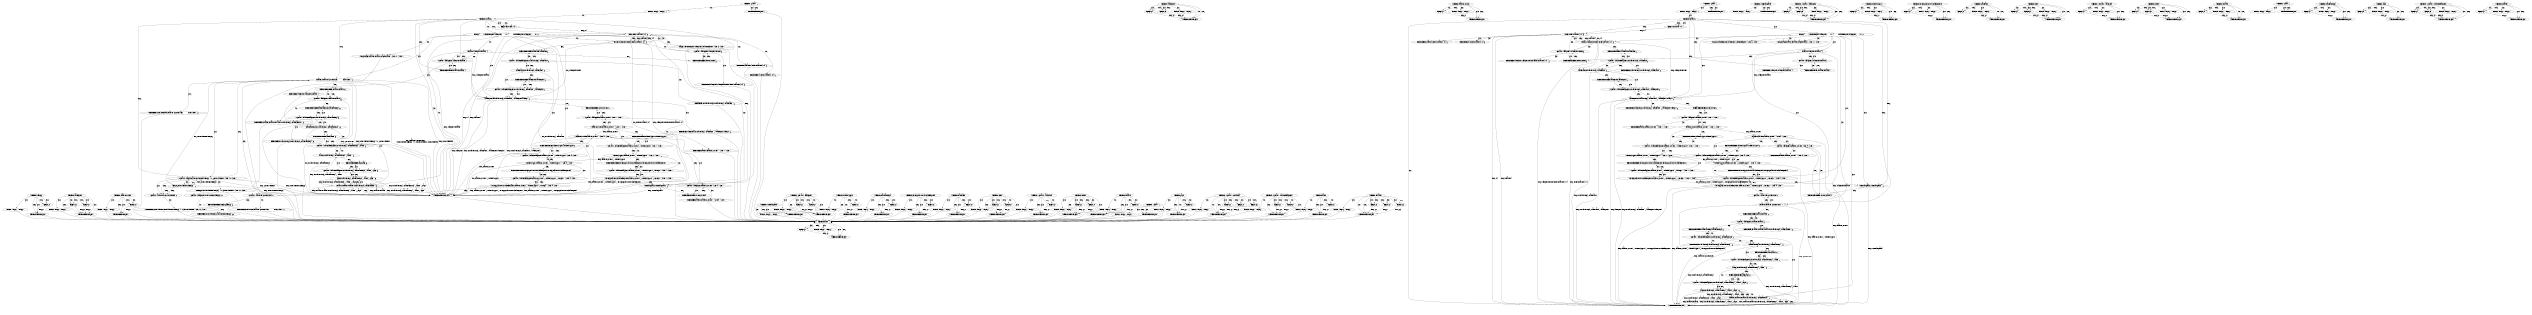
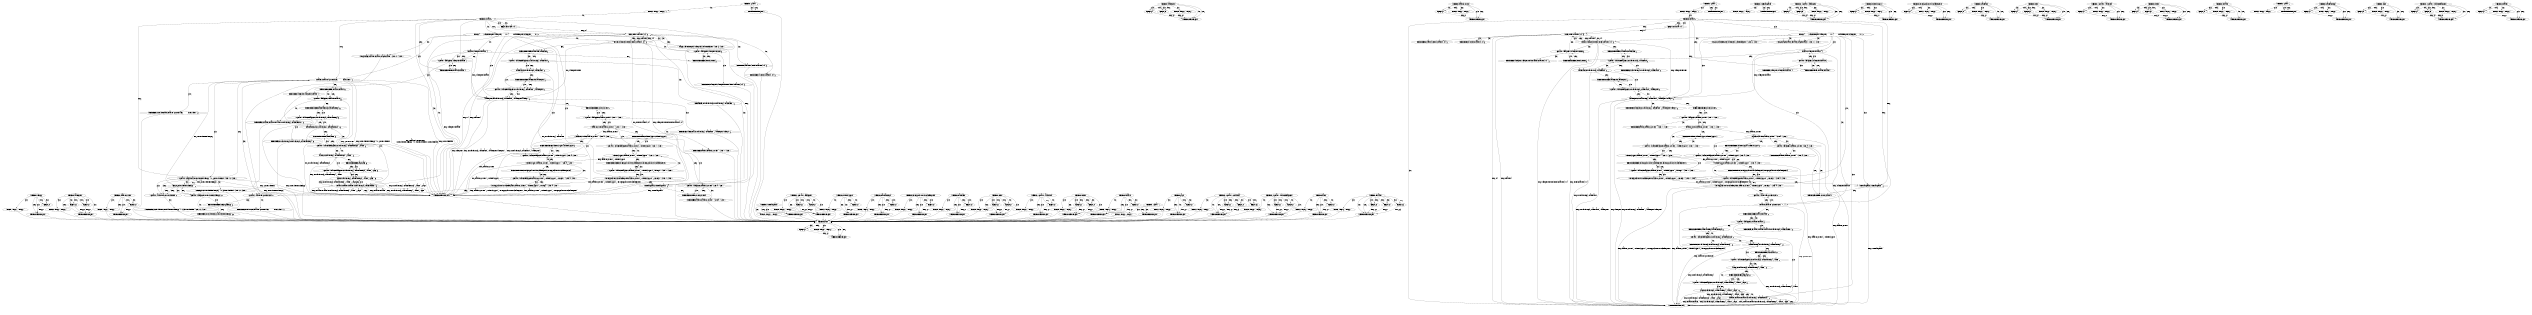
none -> (181, 193)
none -> (182, 193)
none -> (213, 200)
